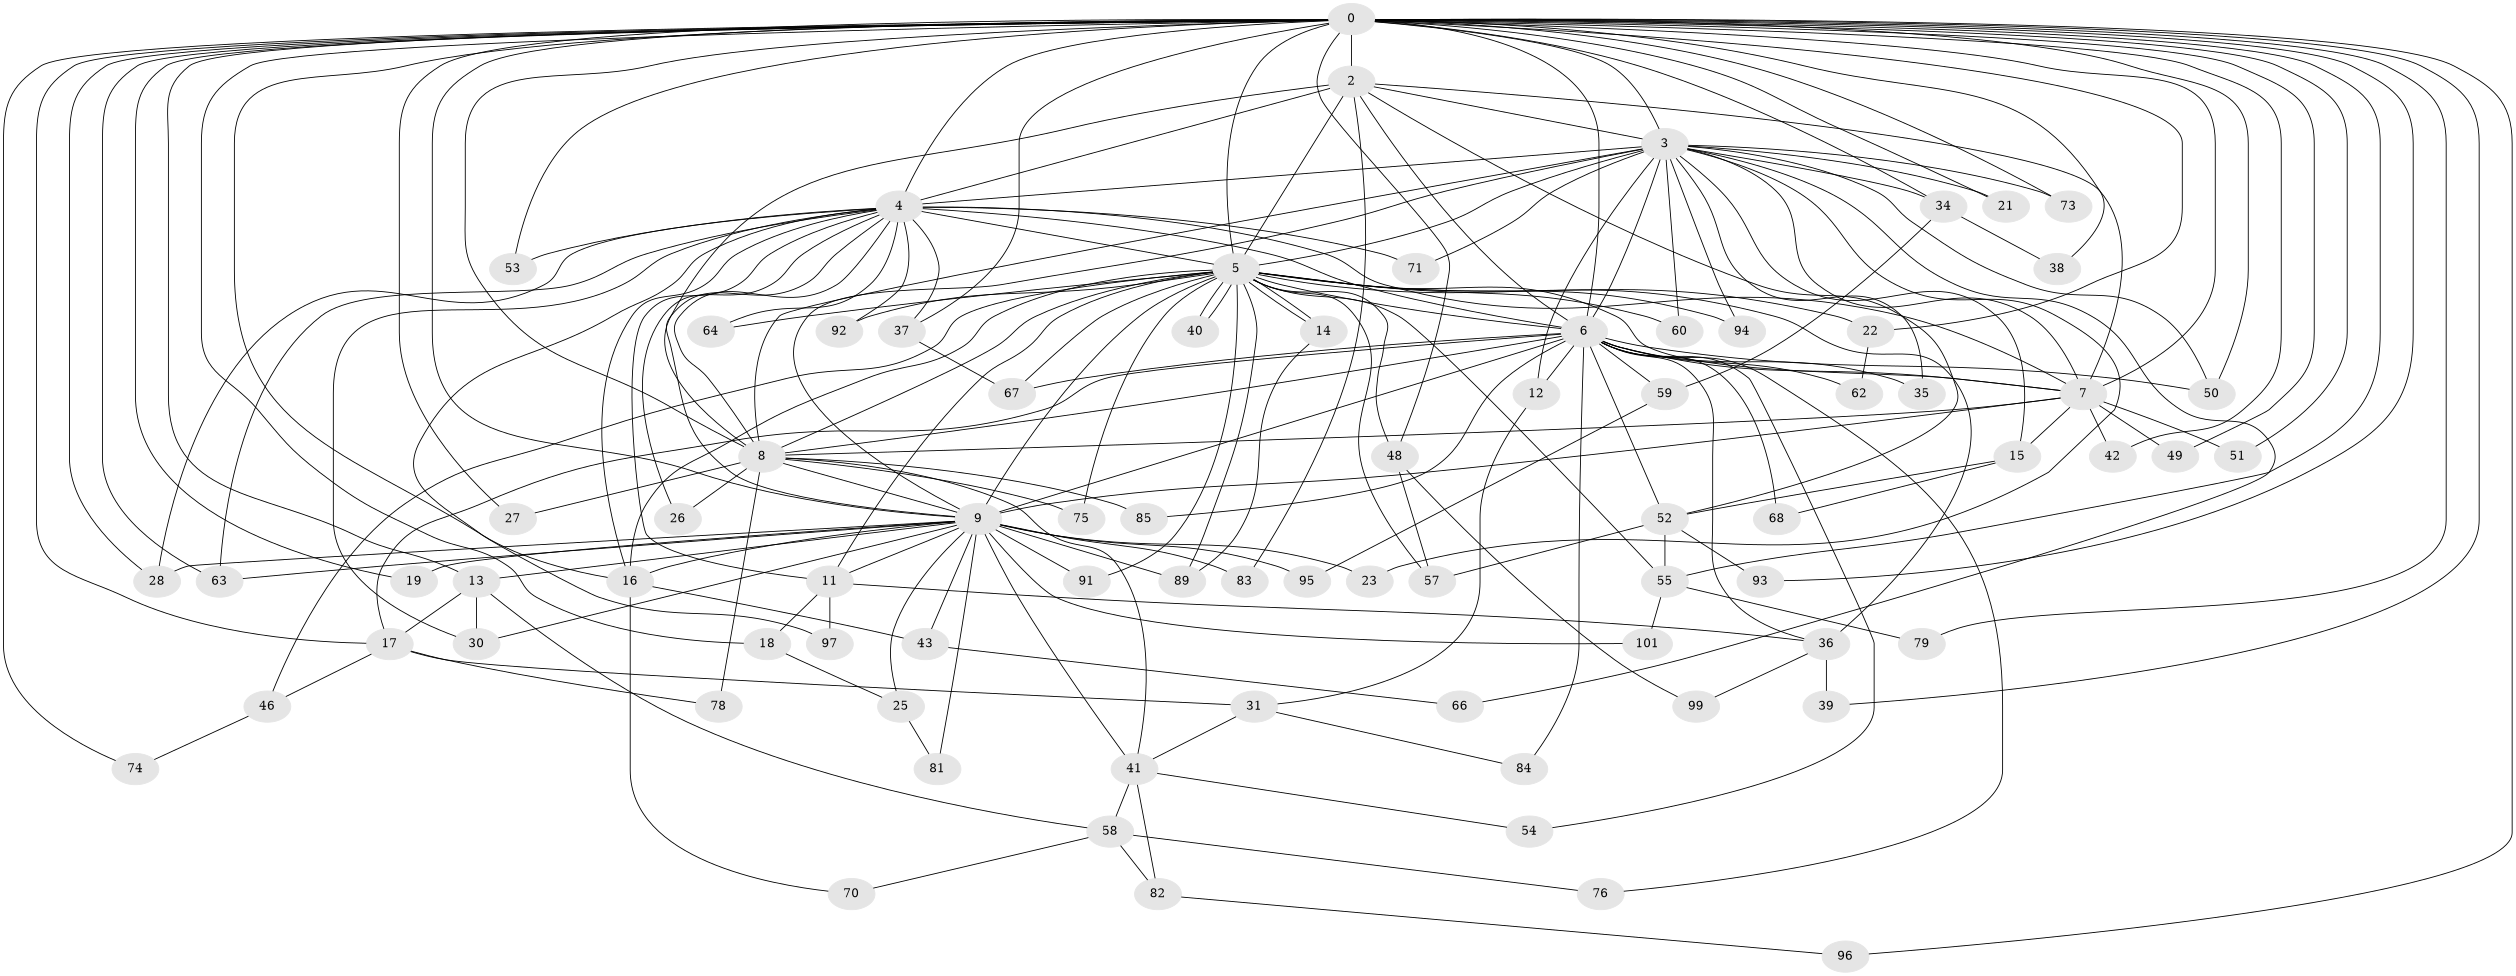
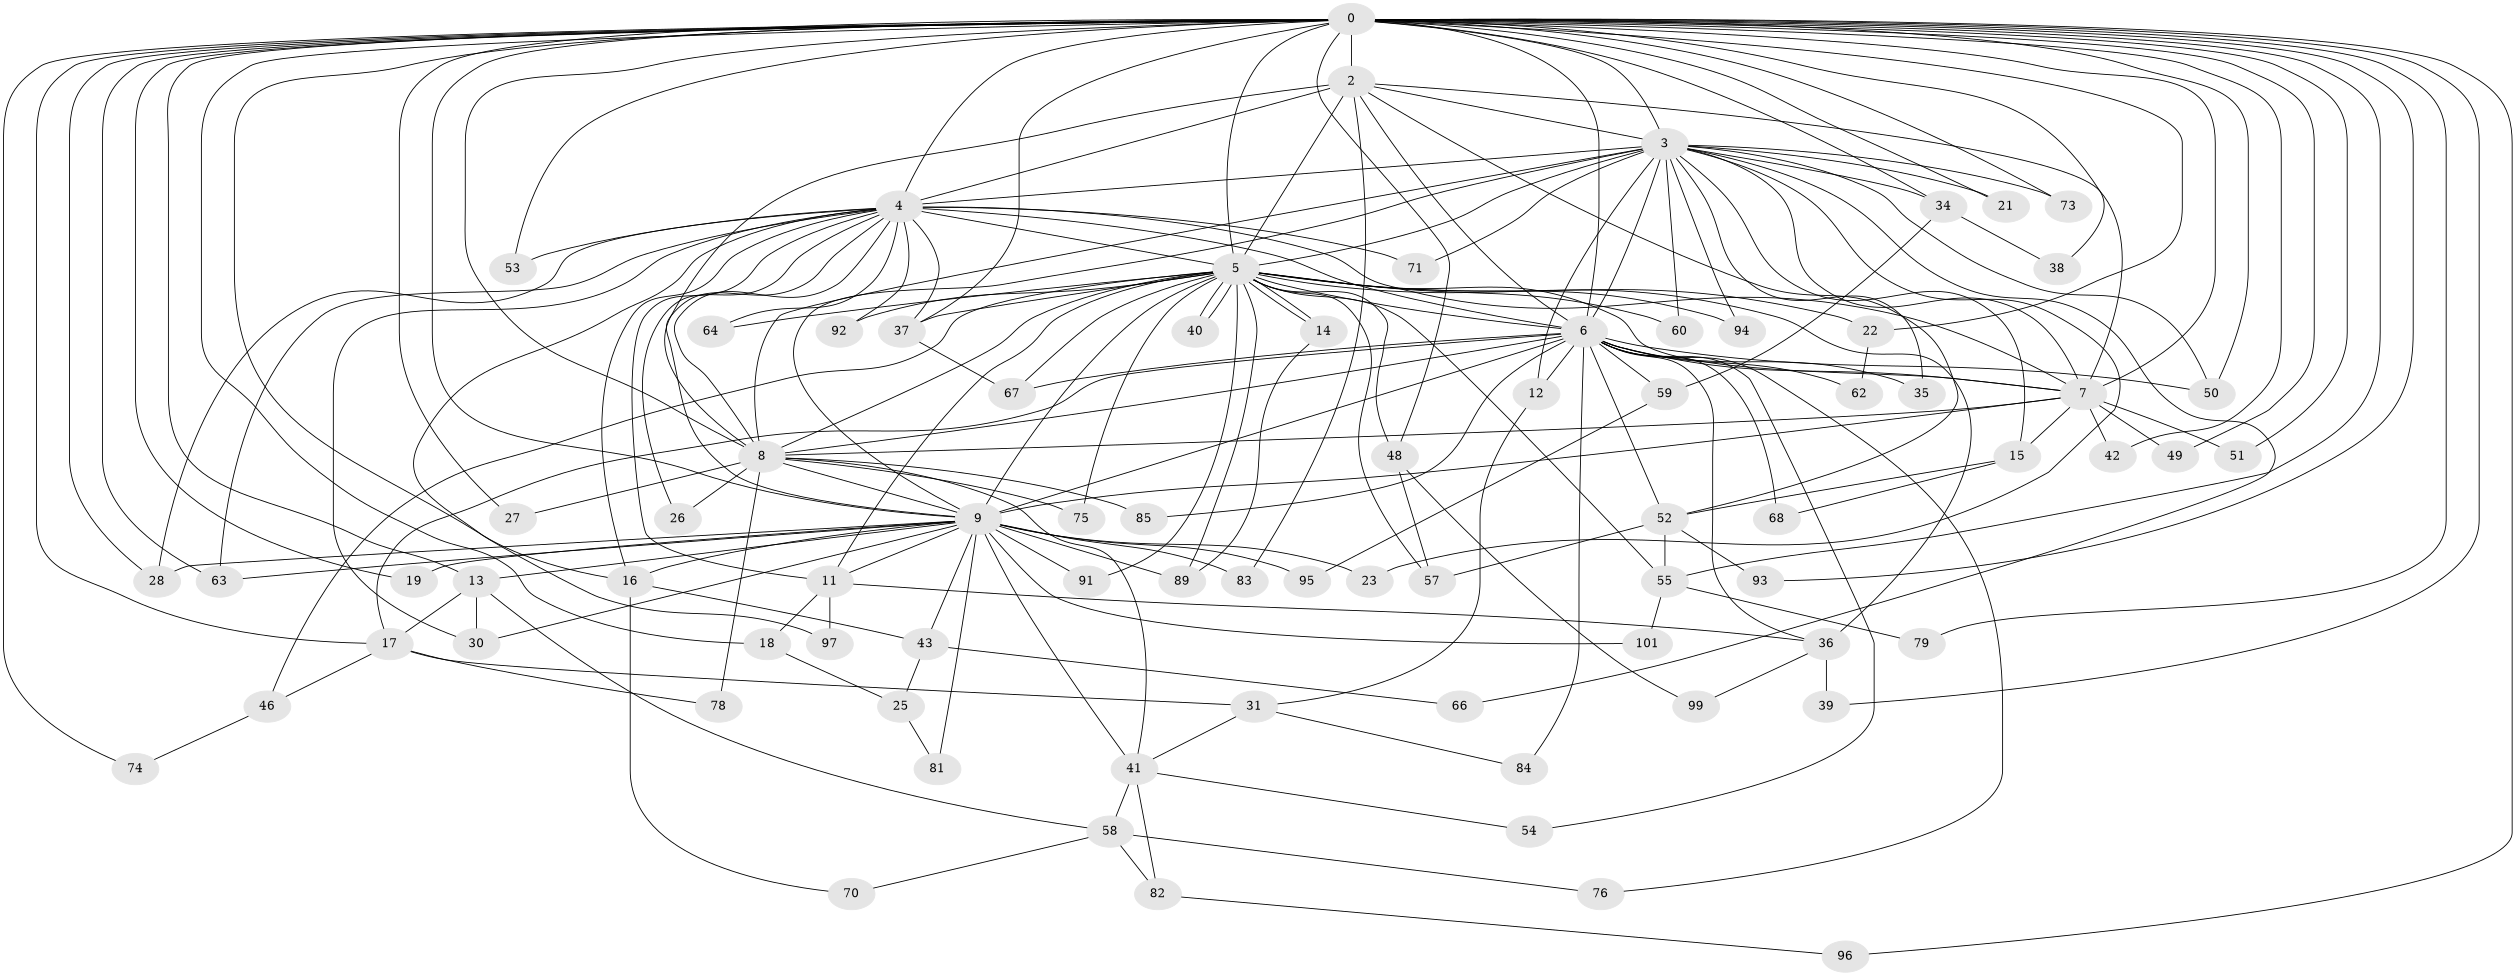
(890, 371) -> (1052, 297)
(906, 603) -> (913, 675)
